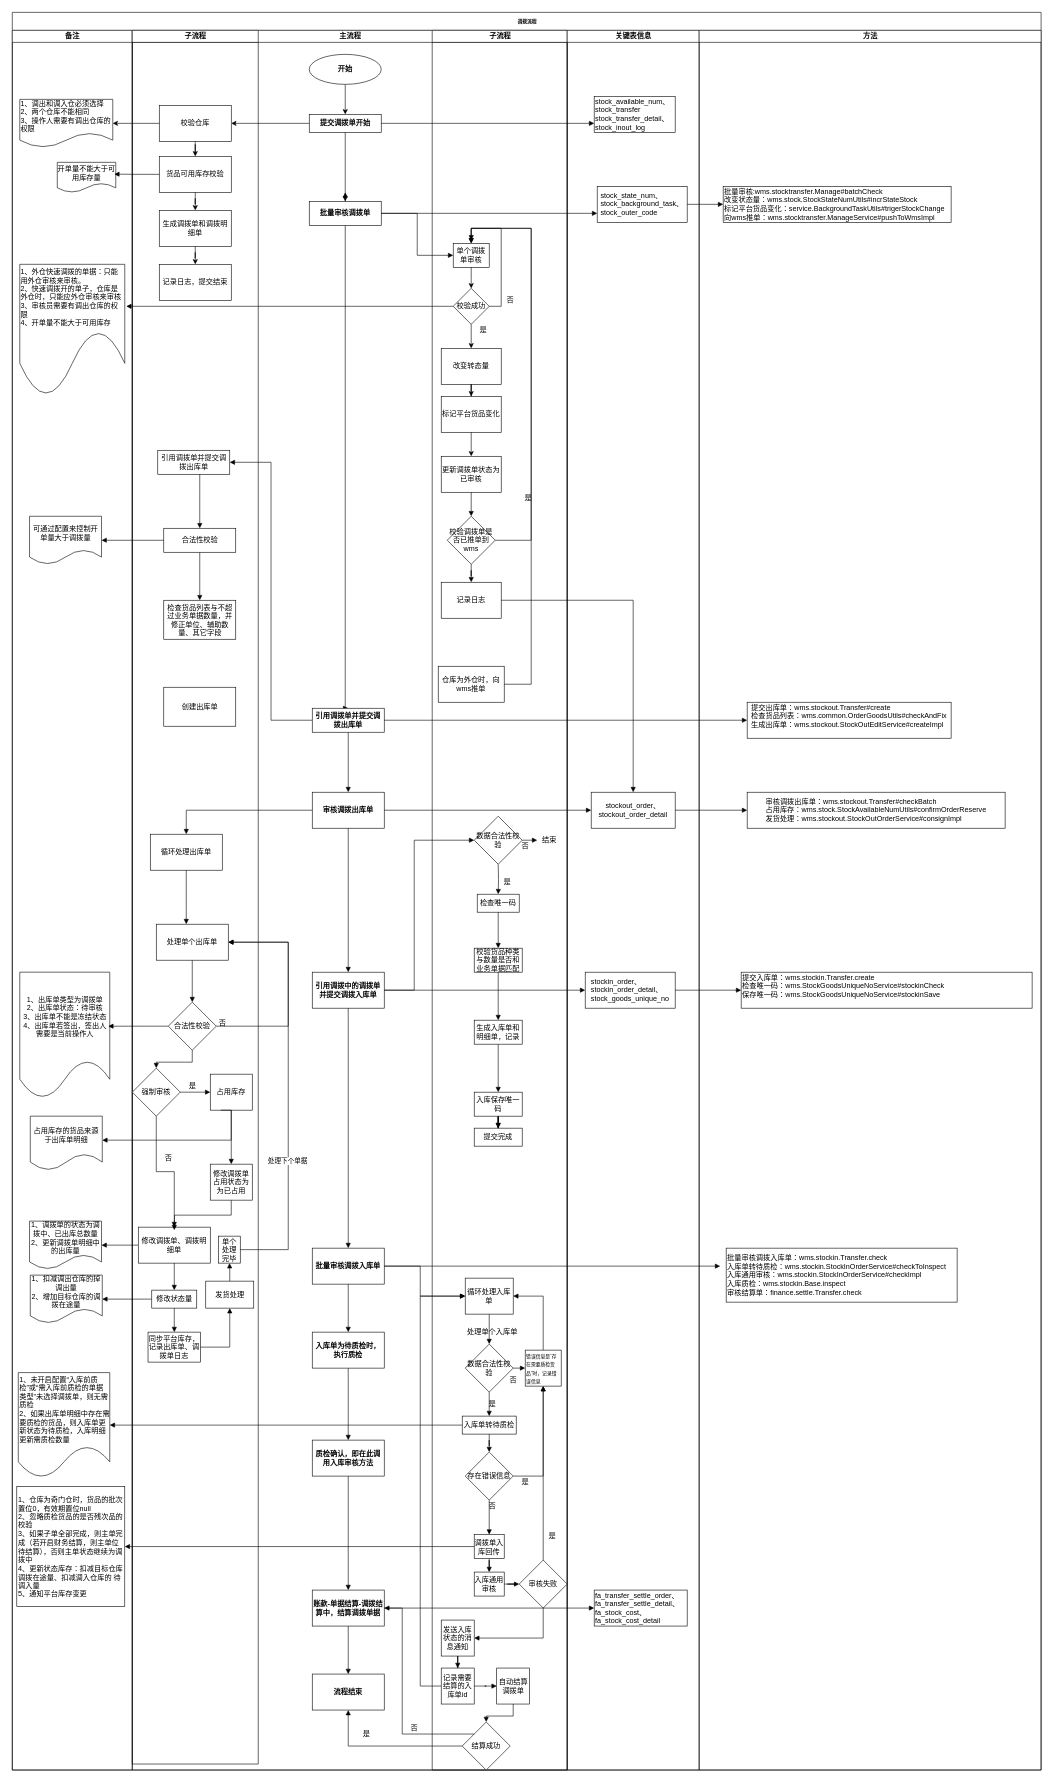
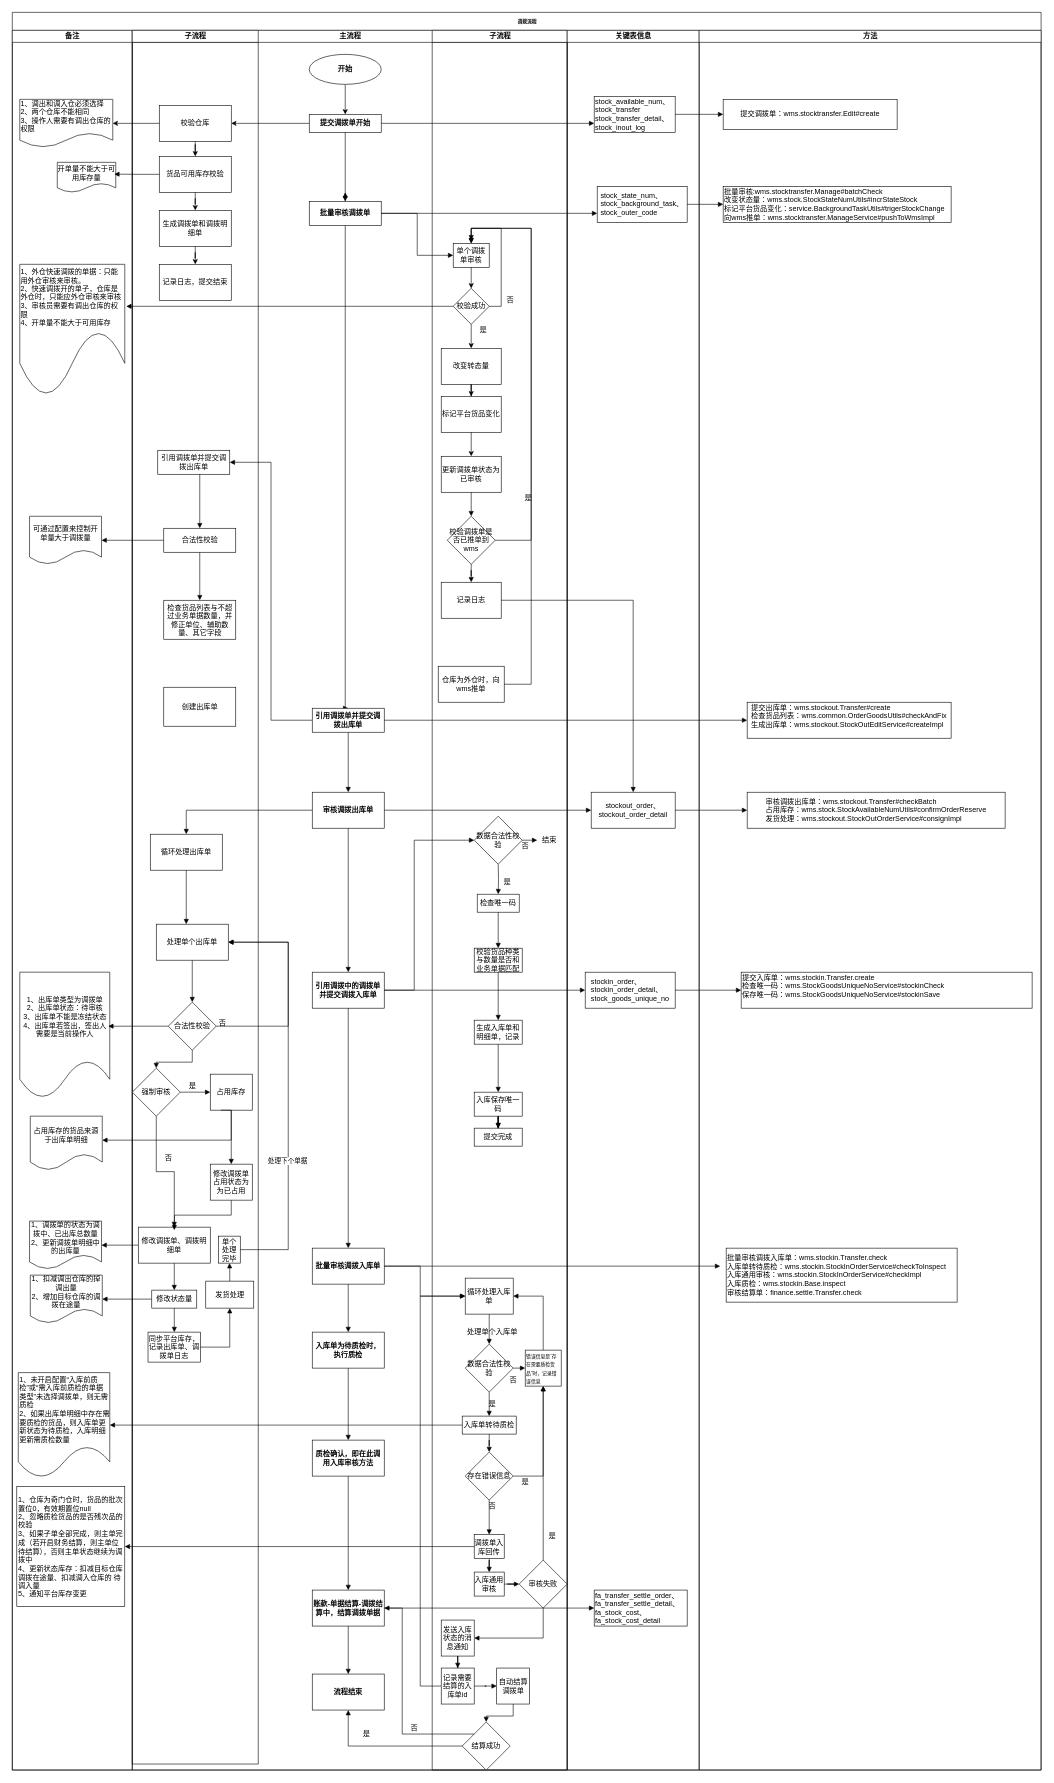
none -> (696, 114)
none -> (810, 114)
